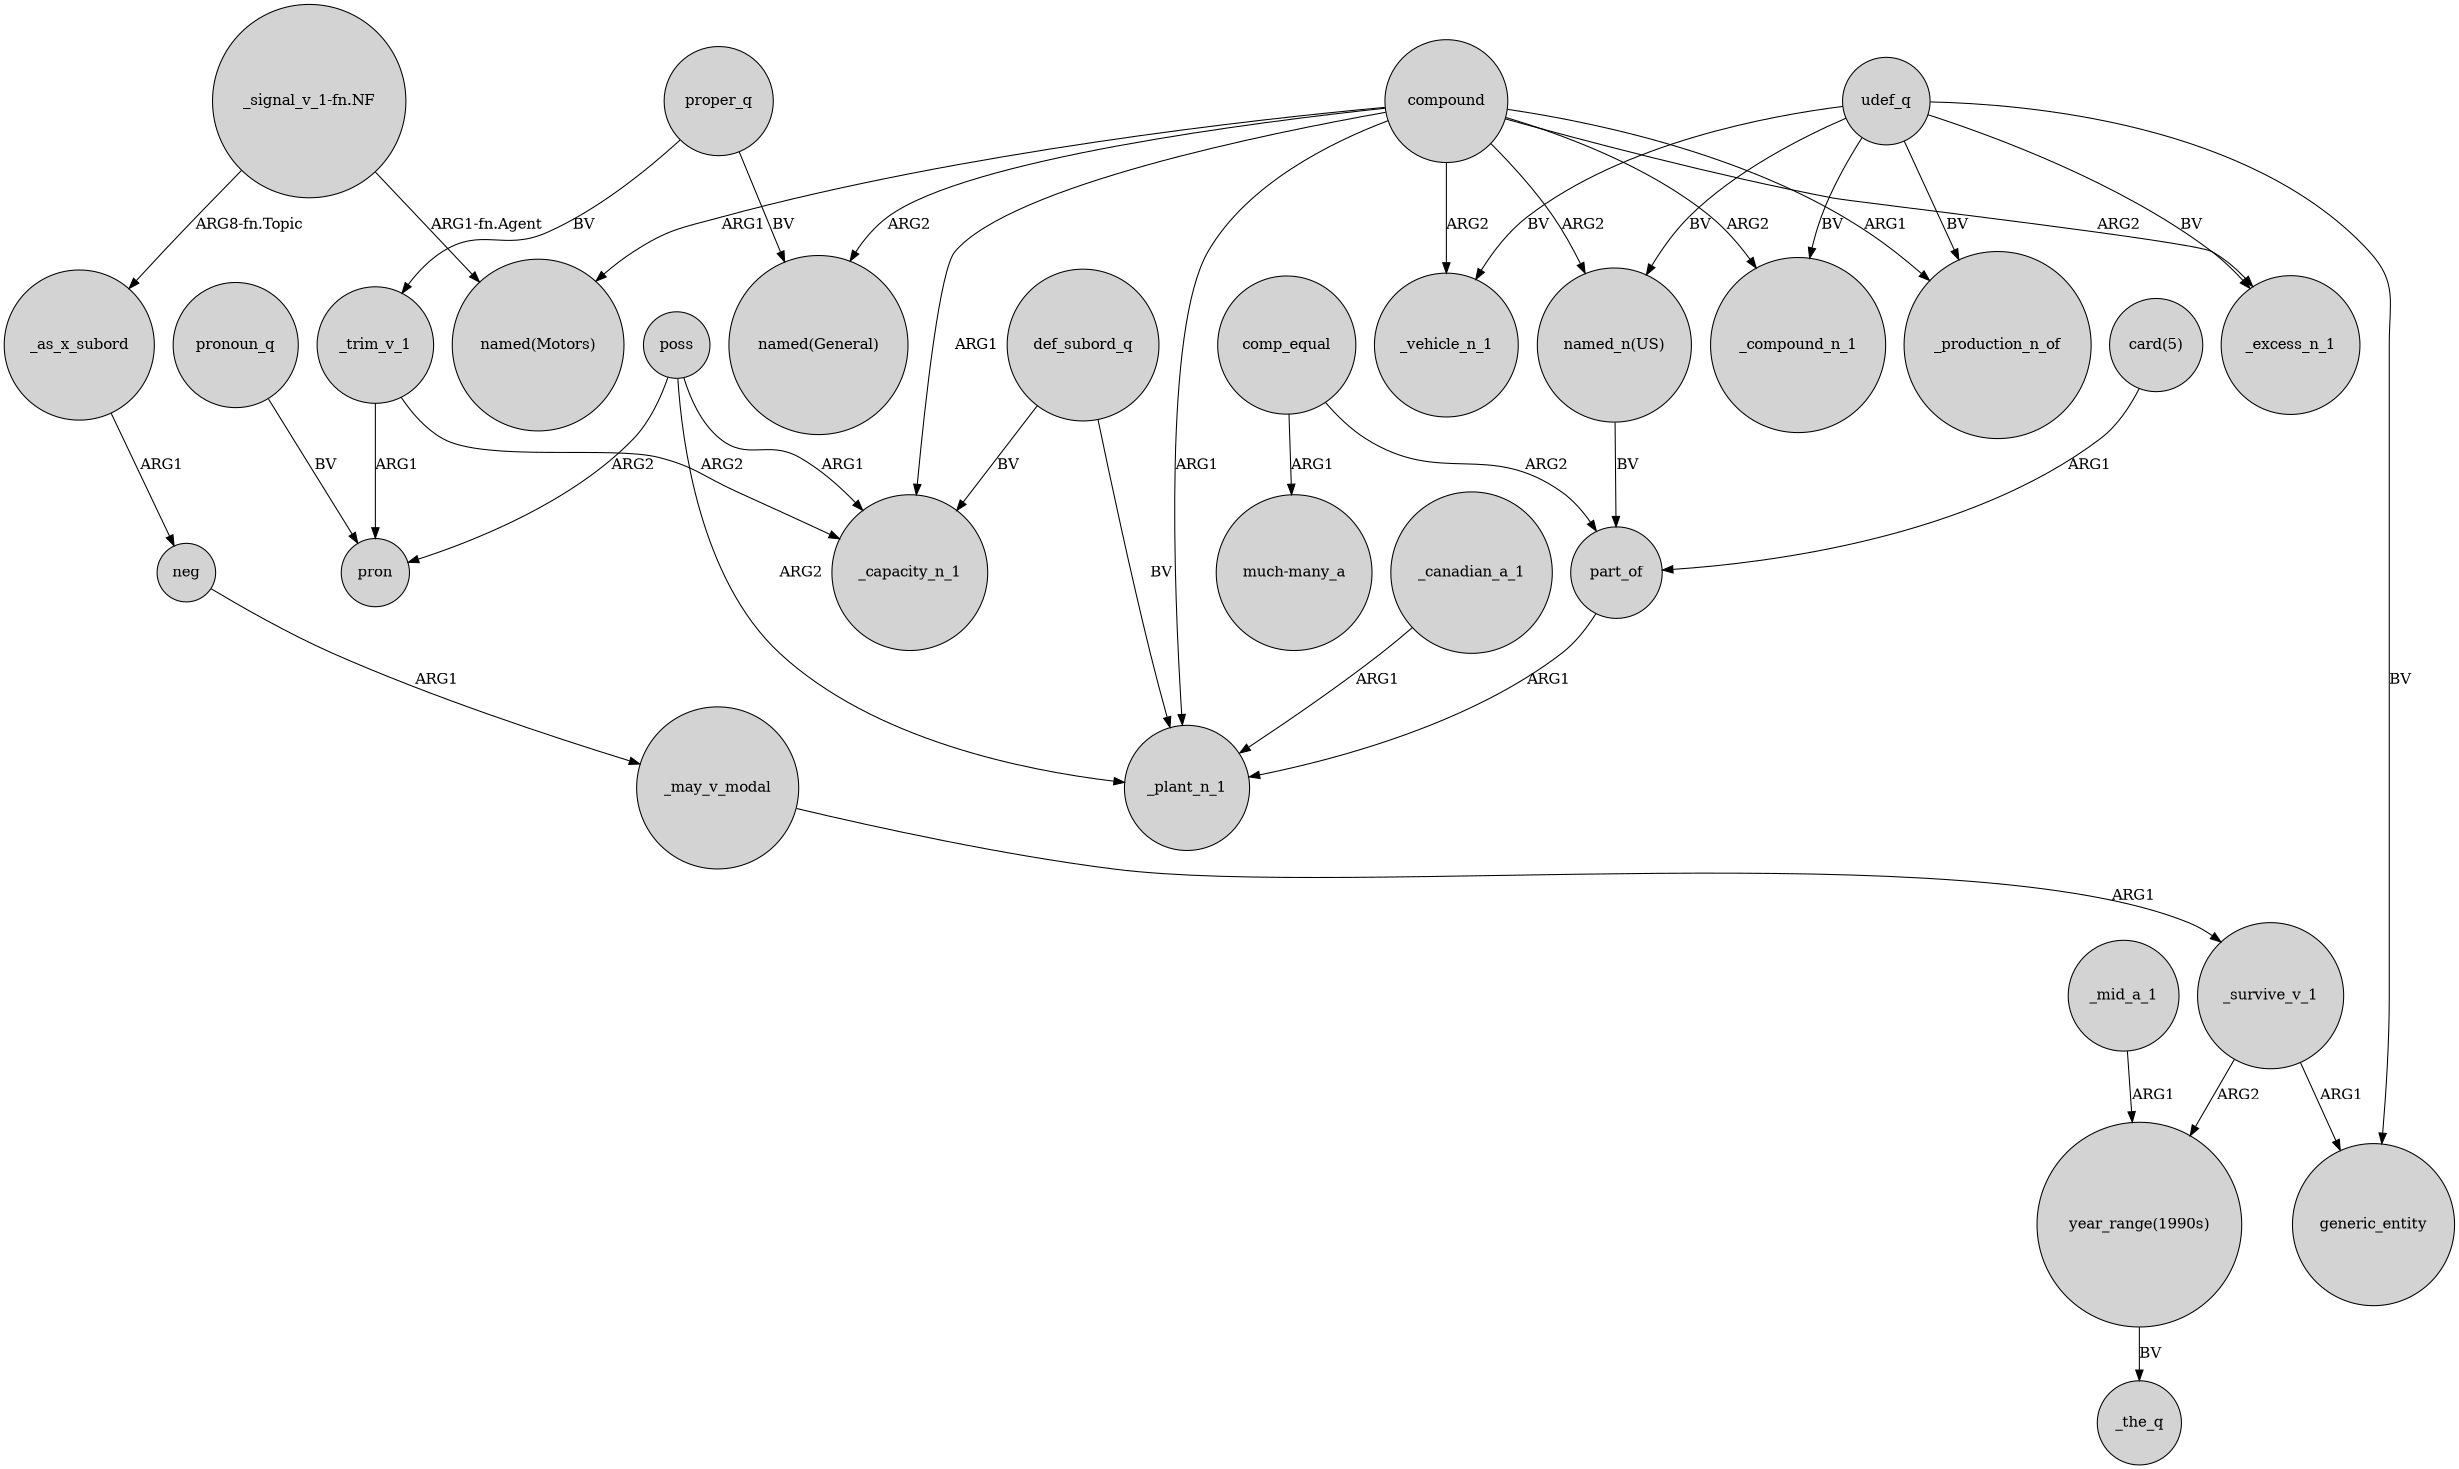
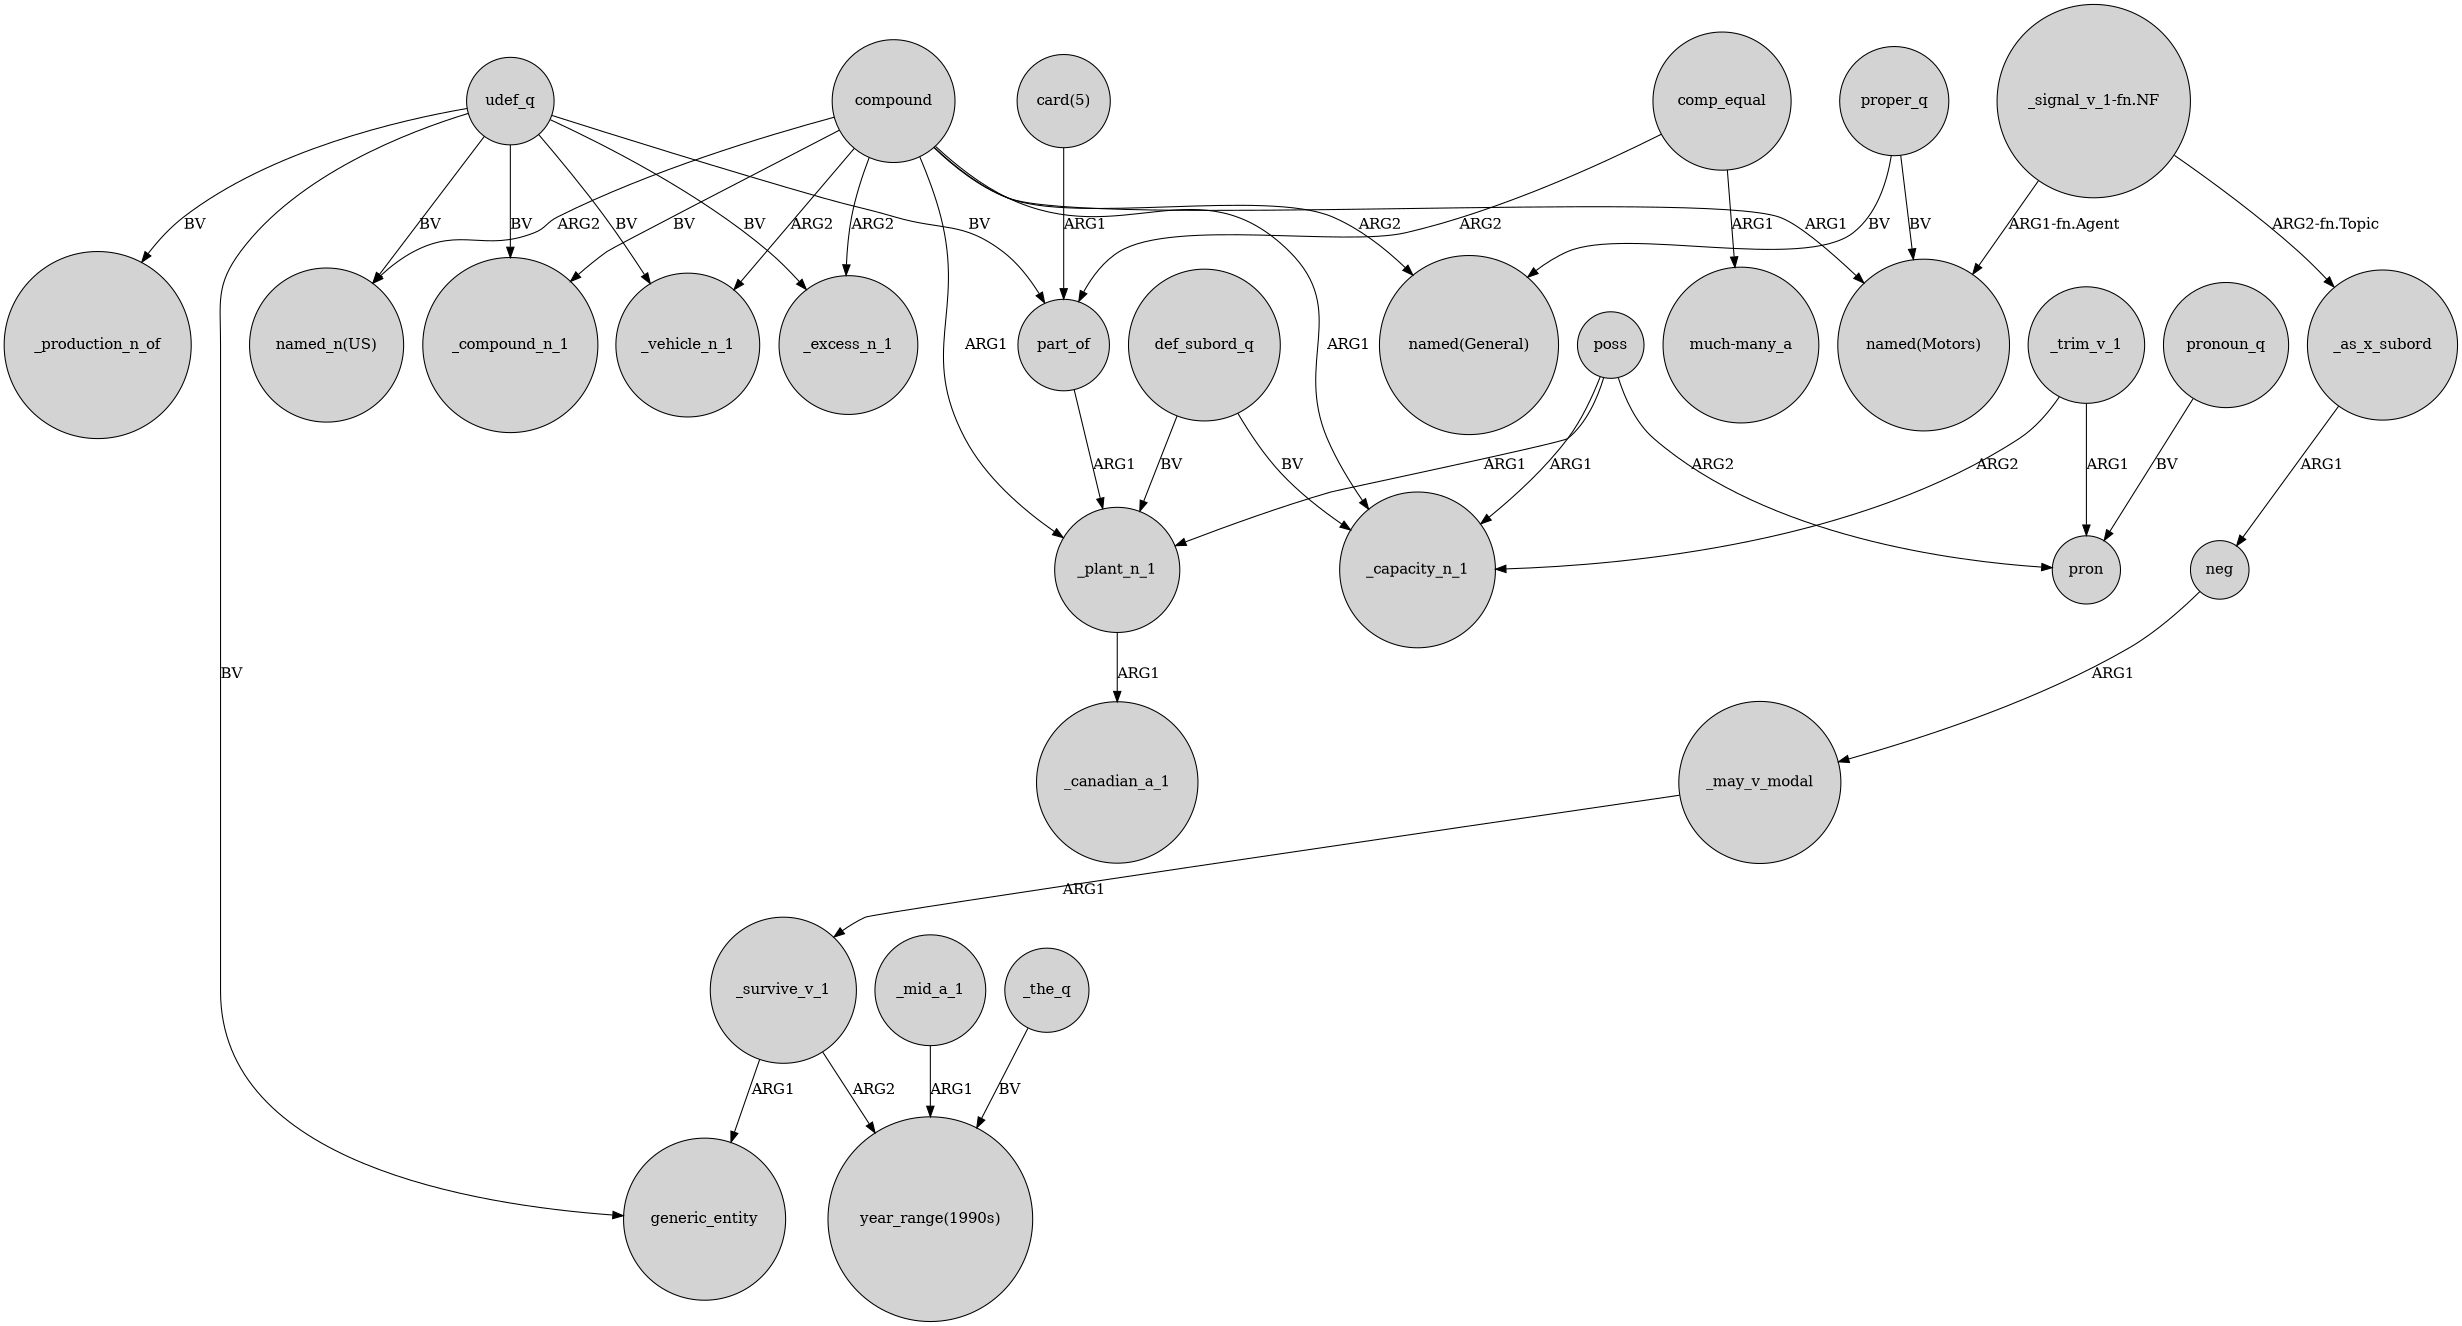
(1726, 163) -> none
(249, 225) -> (2326, 225)
(1748, 225) -> (684, 225)
(550, 231) -> (1906, 202)
(1616, 469) -> (804, 193)
(801, 573) -> (1505, 465)
(1332, 690) -> (1117, 662)
(2139, 1348) -> (1005, 1073)
